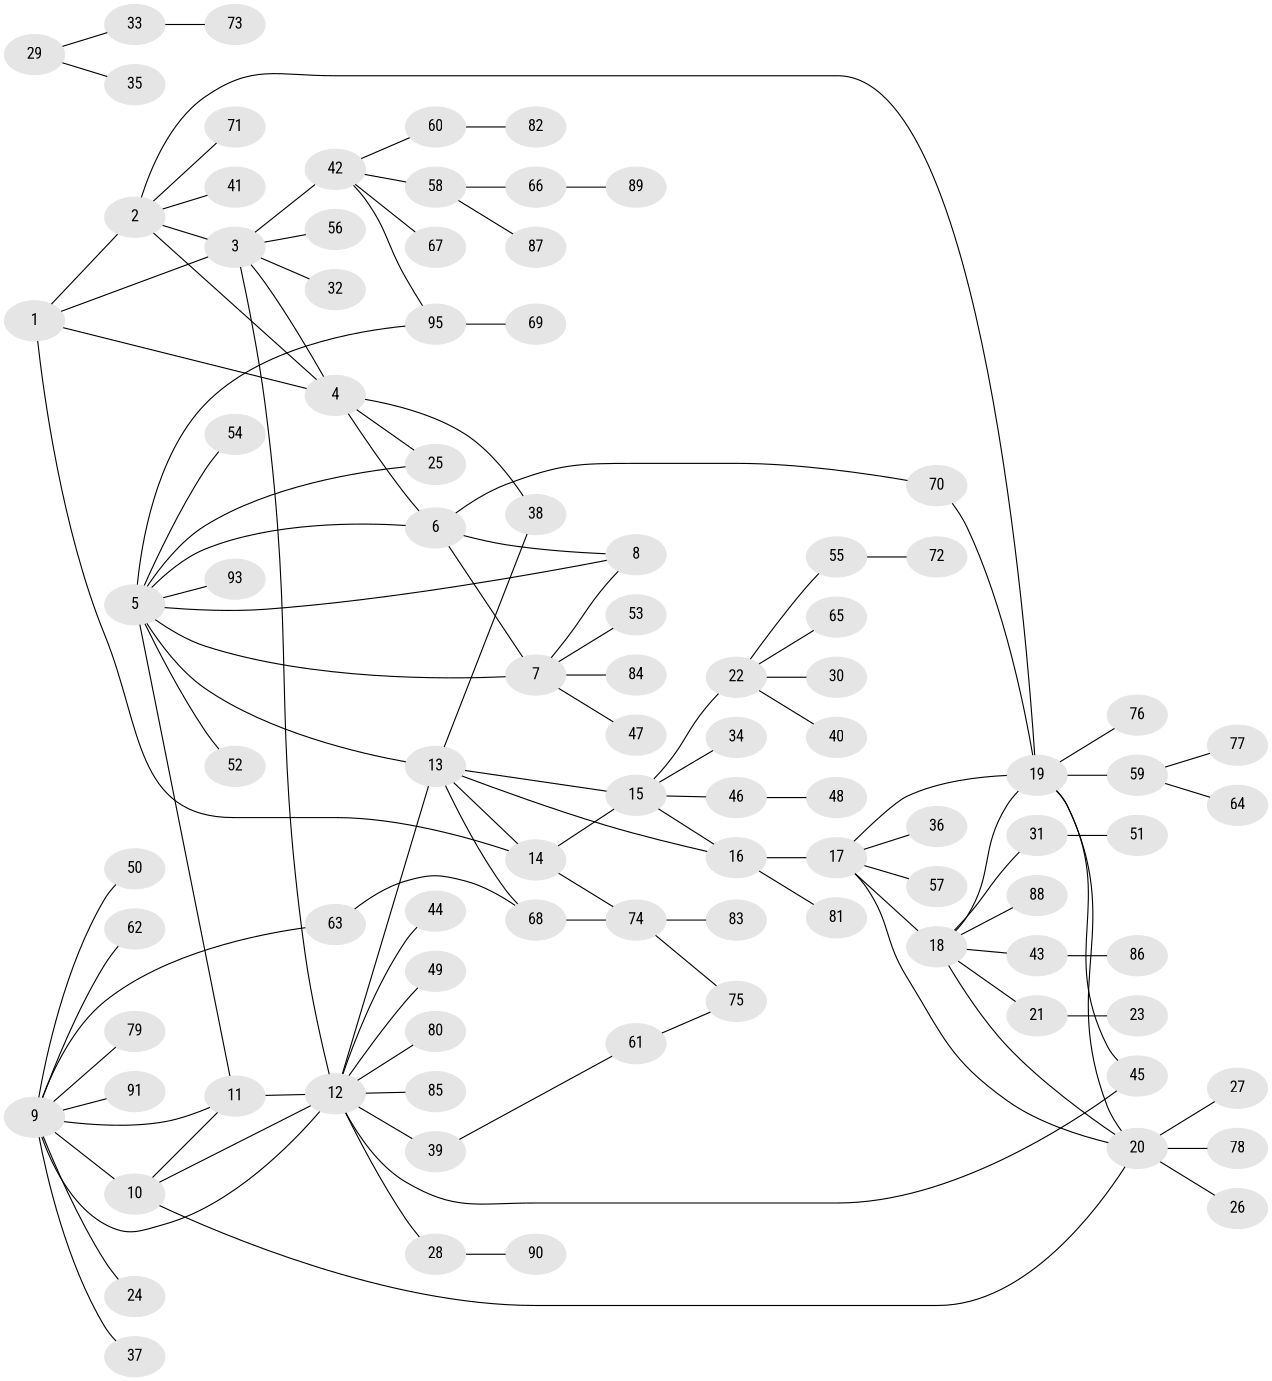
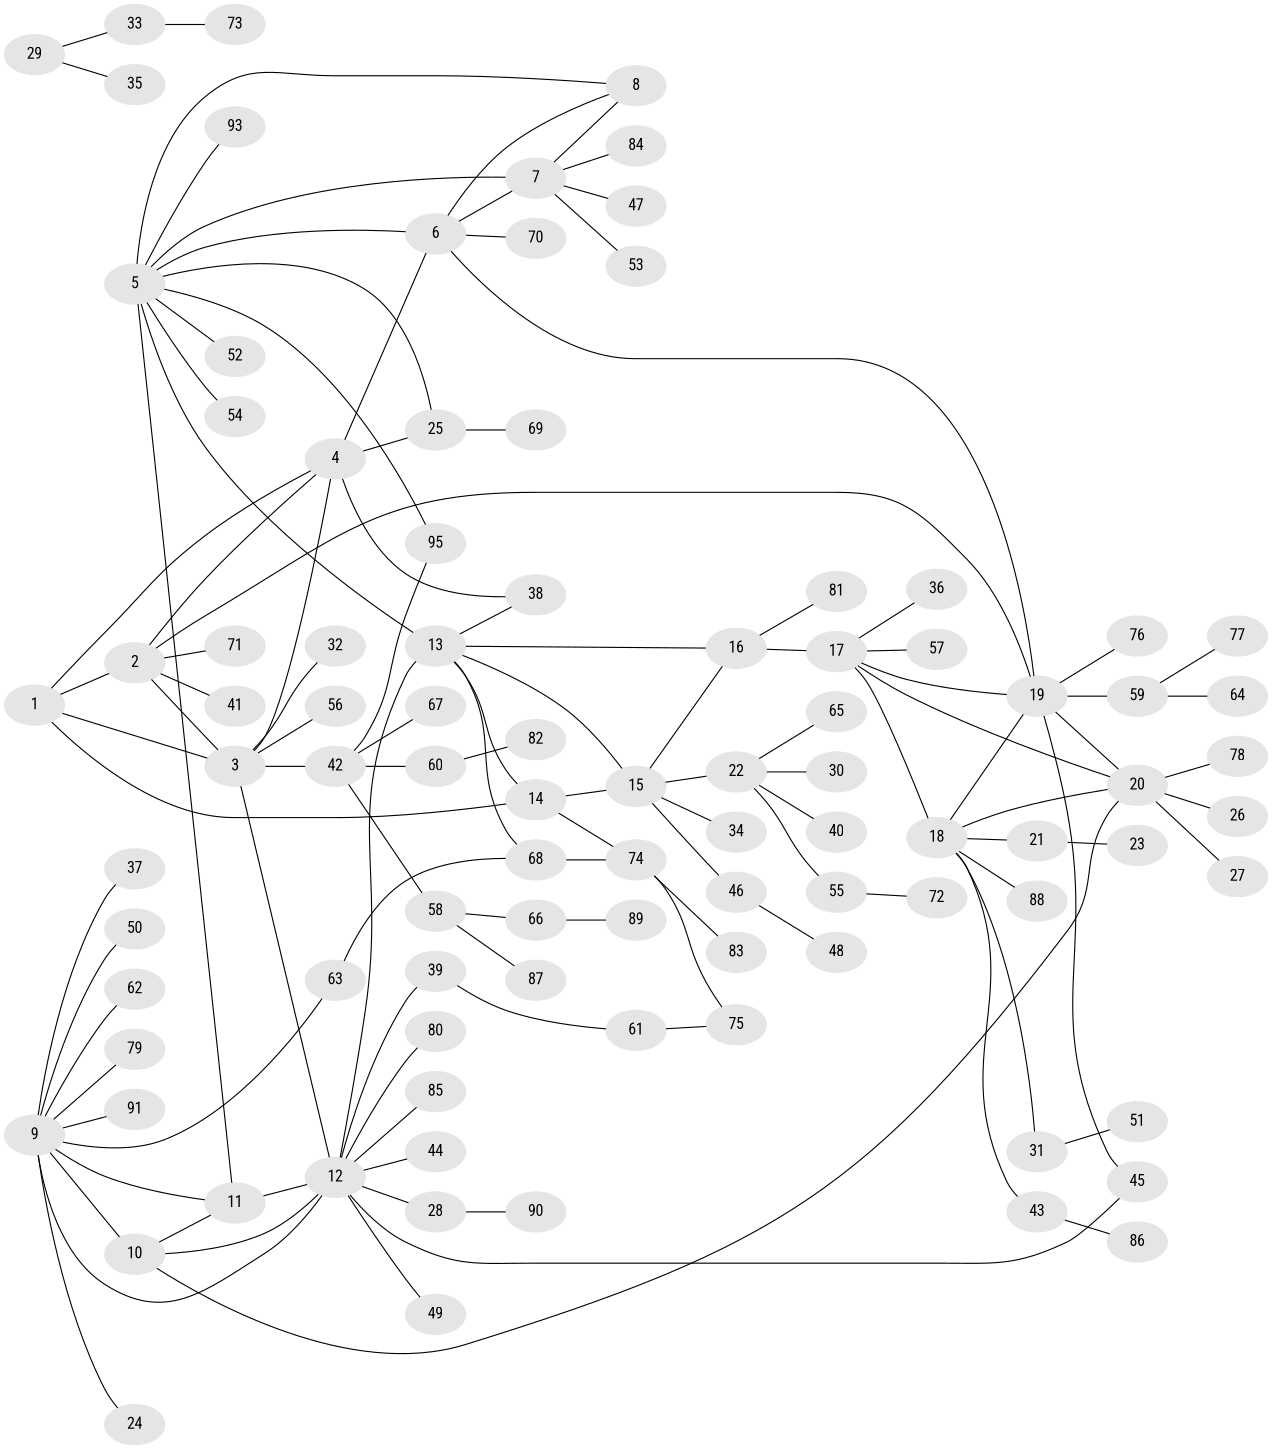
(486, 324) -> (486, 430)
(1003, 626) -> (829, 359)
